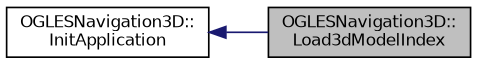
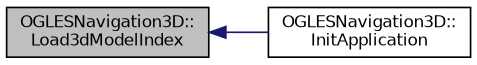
(247, 32) -> (247, 32)
